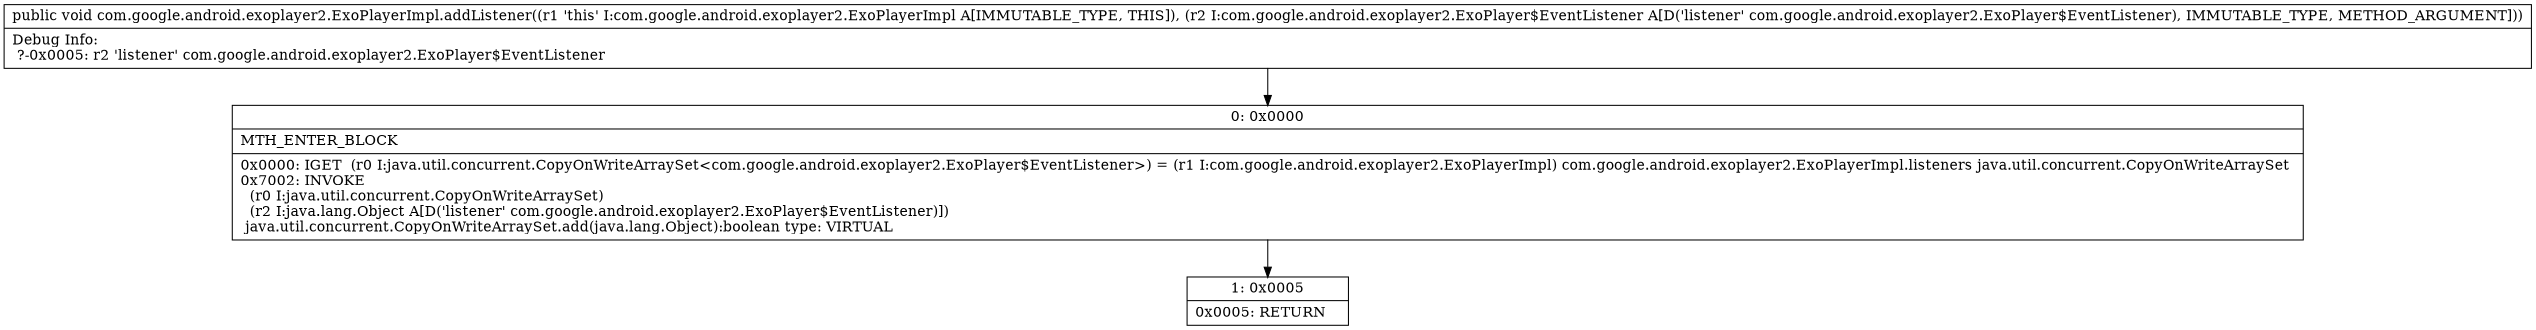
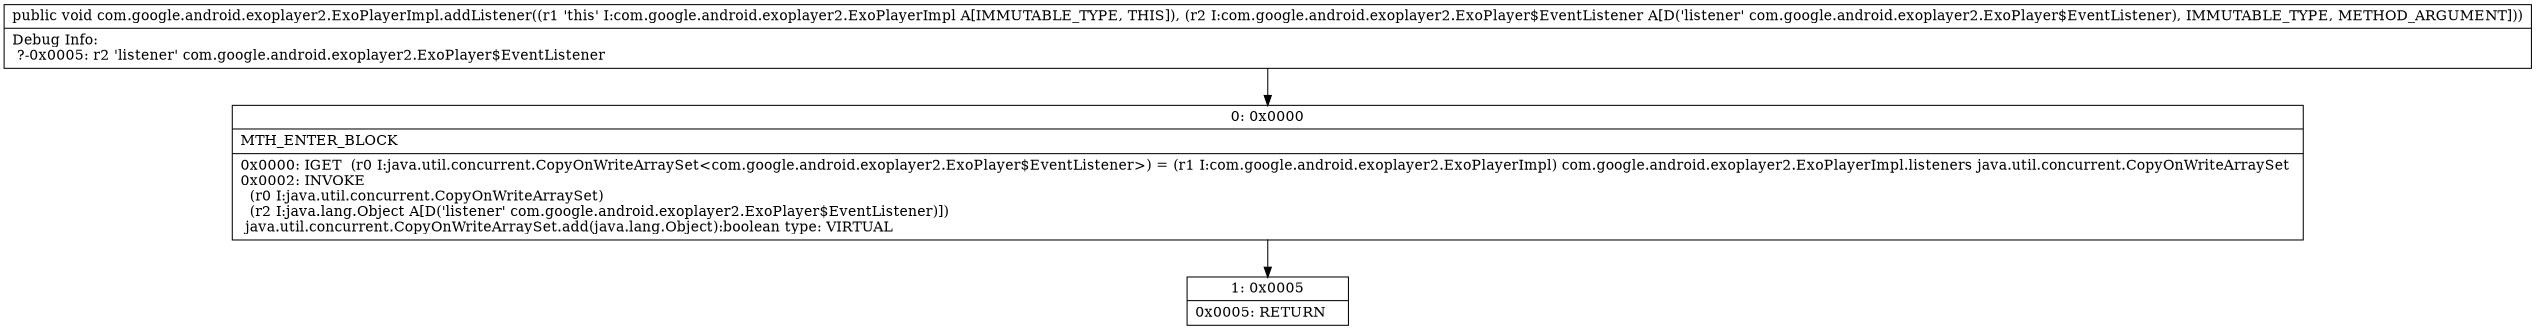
(308, 181) -> (308, 181)
